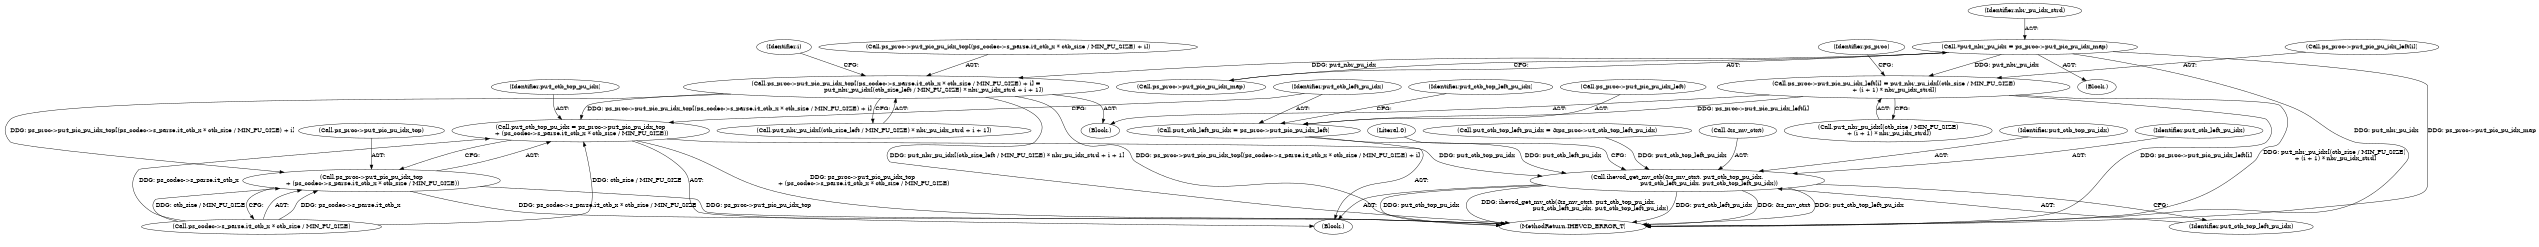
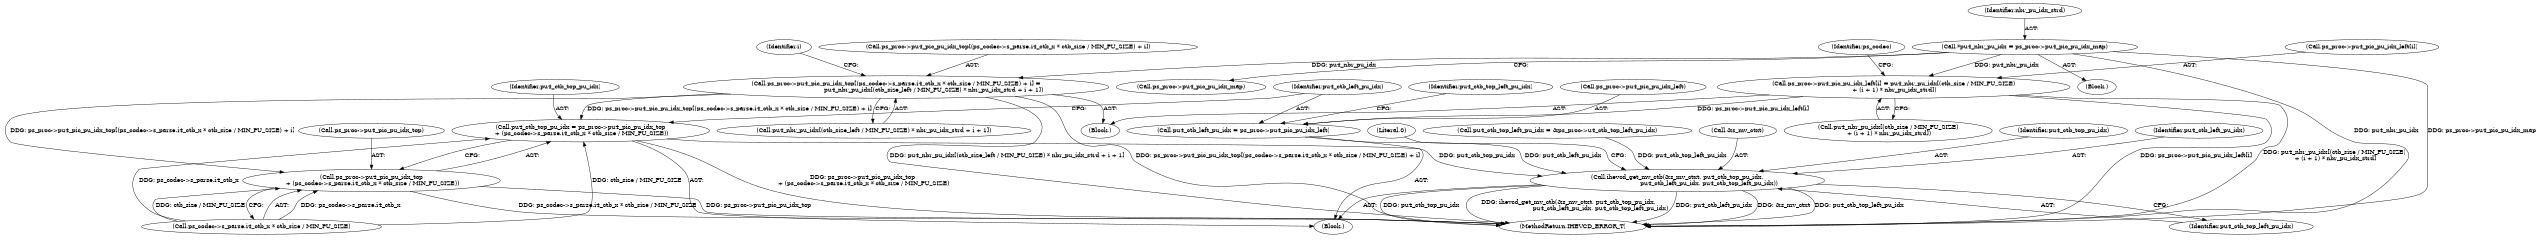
(1862, 47) -> (1862, 47)
(1586, 67) -> none
